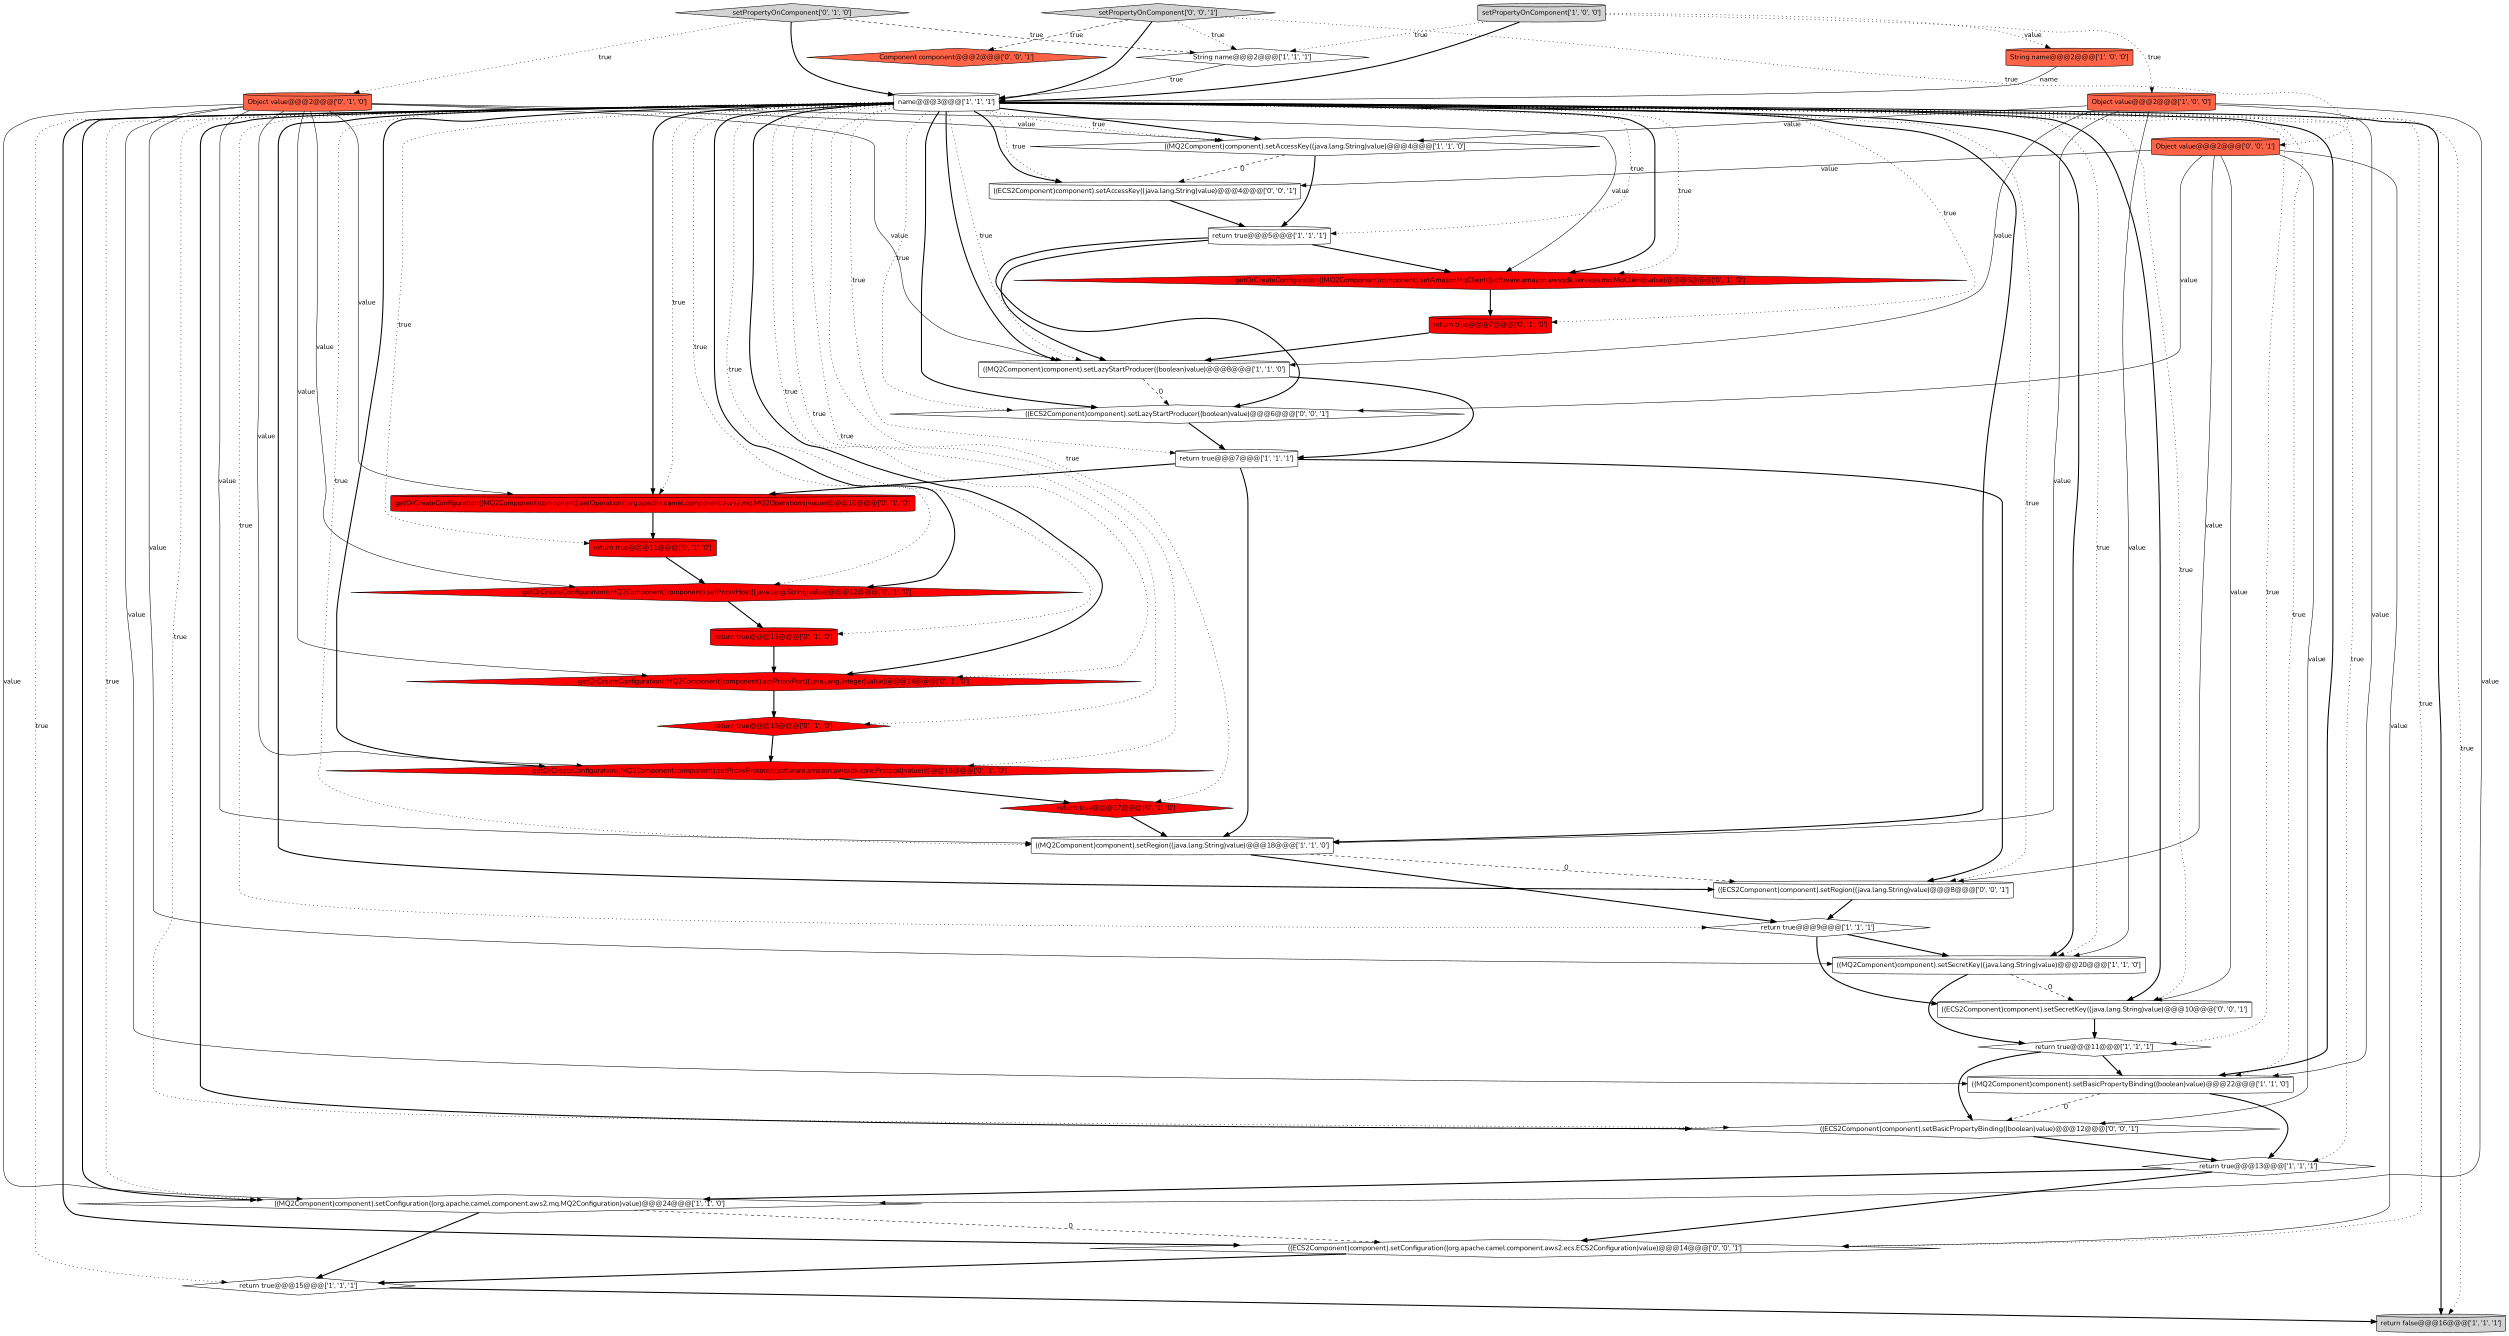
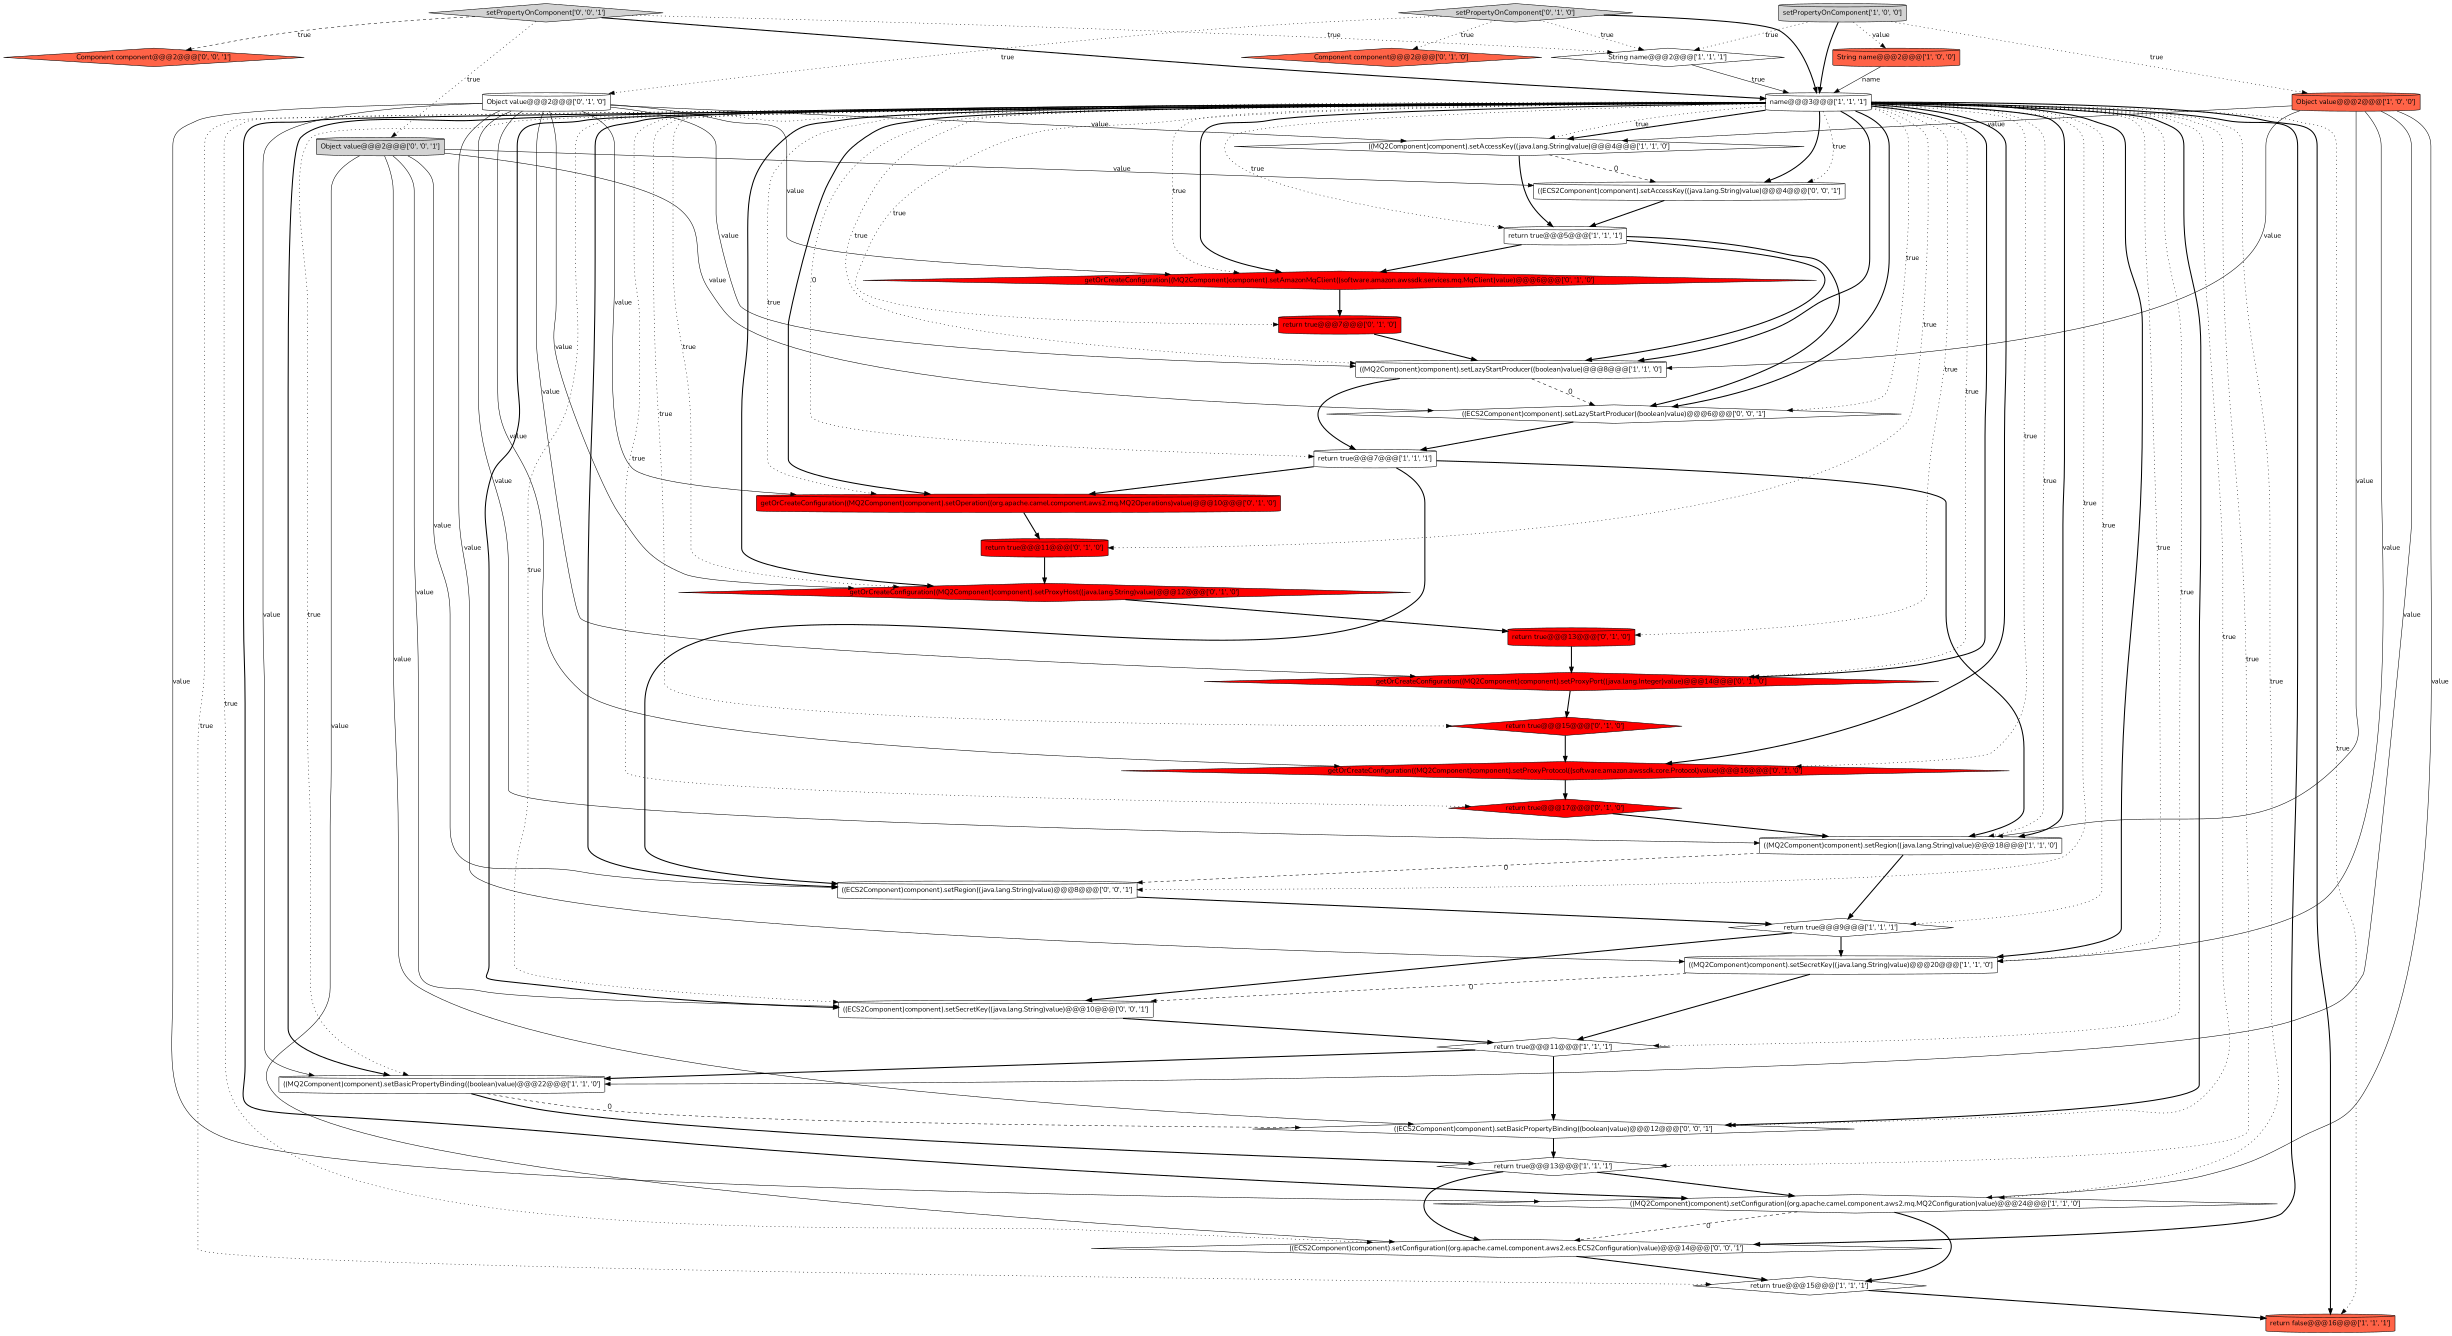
(1013, 37) -> (1589, 34)
none -> (1392, 57)
(308, 102) -> (546, 102)
(2216, 147) -> (380, 147)
(859, 280) -> (814, 280)
(2441, 1323) -> (2330, 1323)
